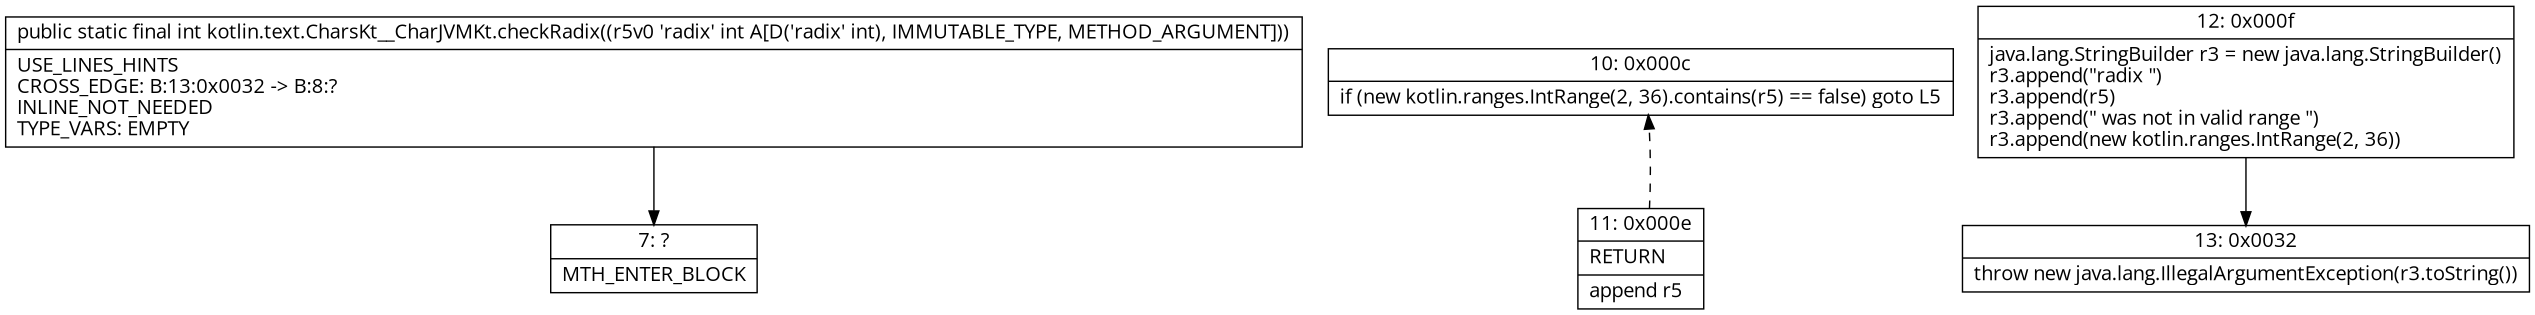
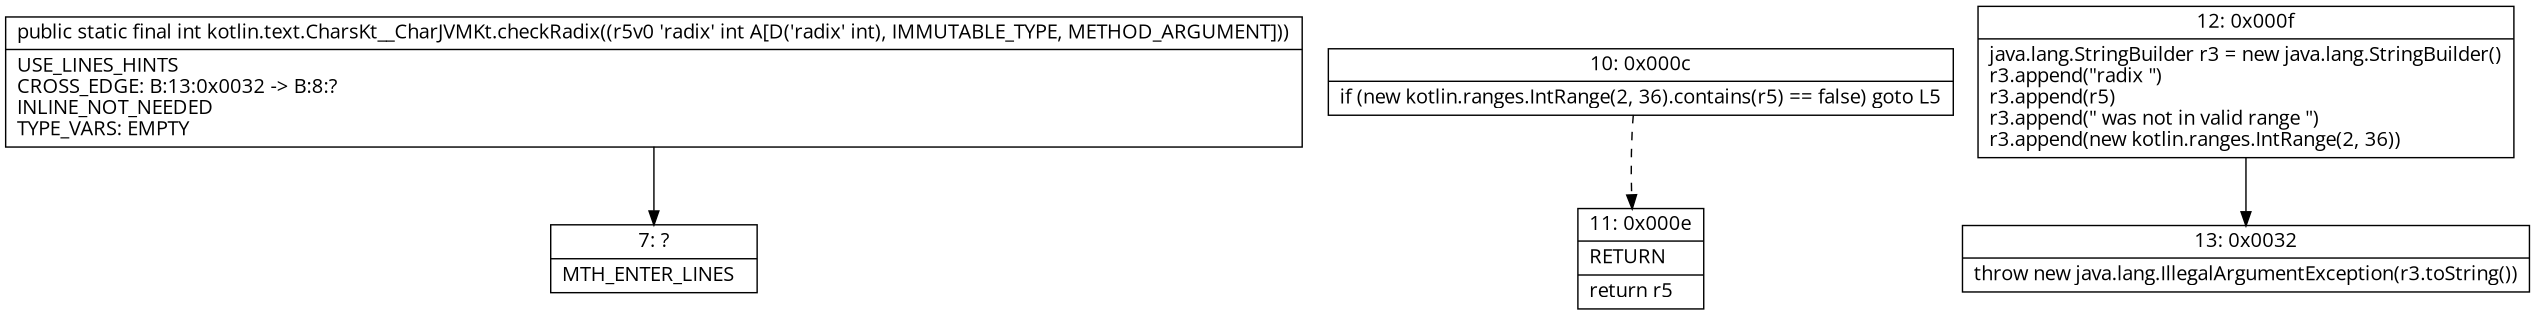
(1650, 169) -> (1631, 155)
(654, 275) -> (648, 275)
(1637, 291) -> (1632, 291)
